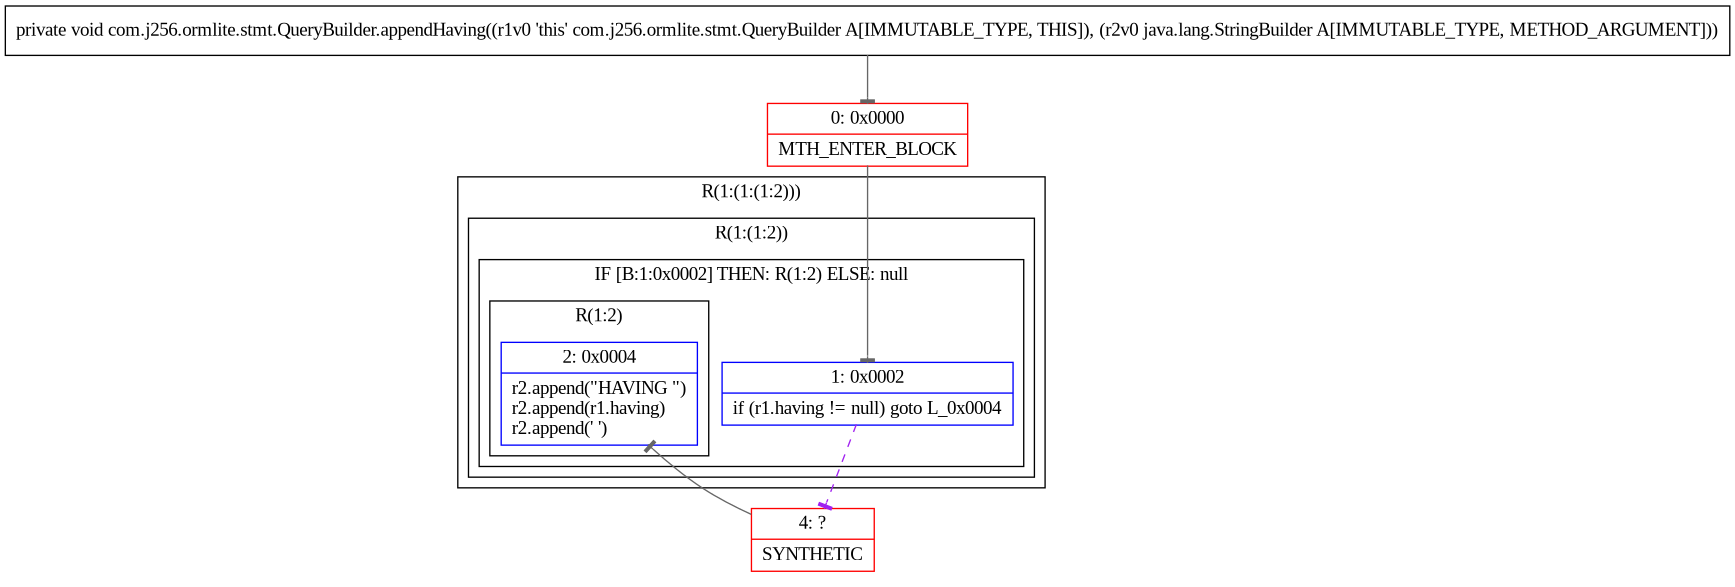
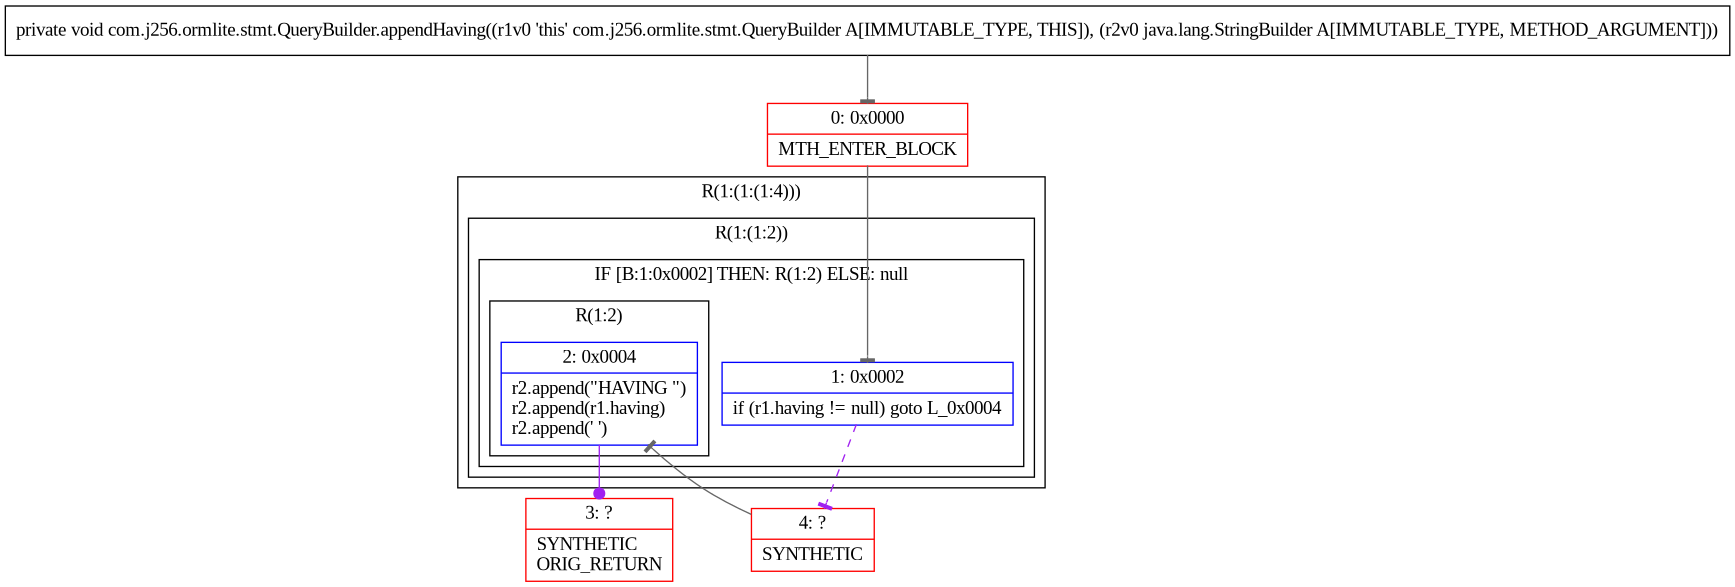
(751, 192) -> (751, 192)
none -> (599, 540)
